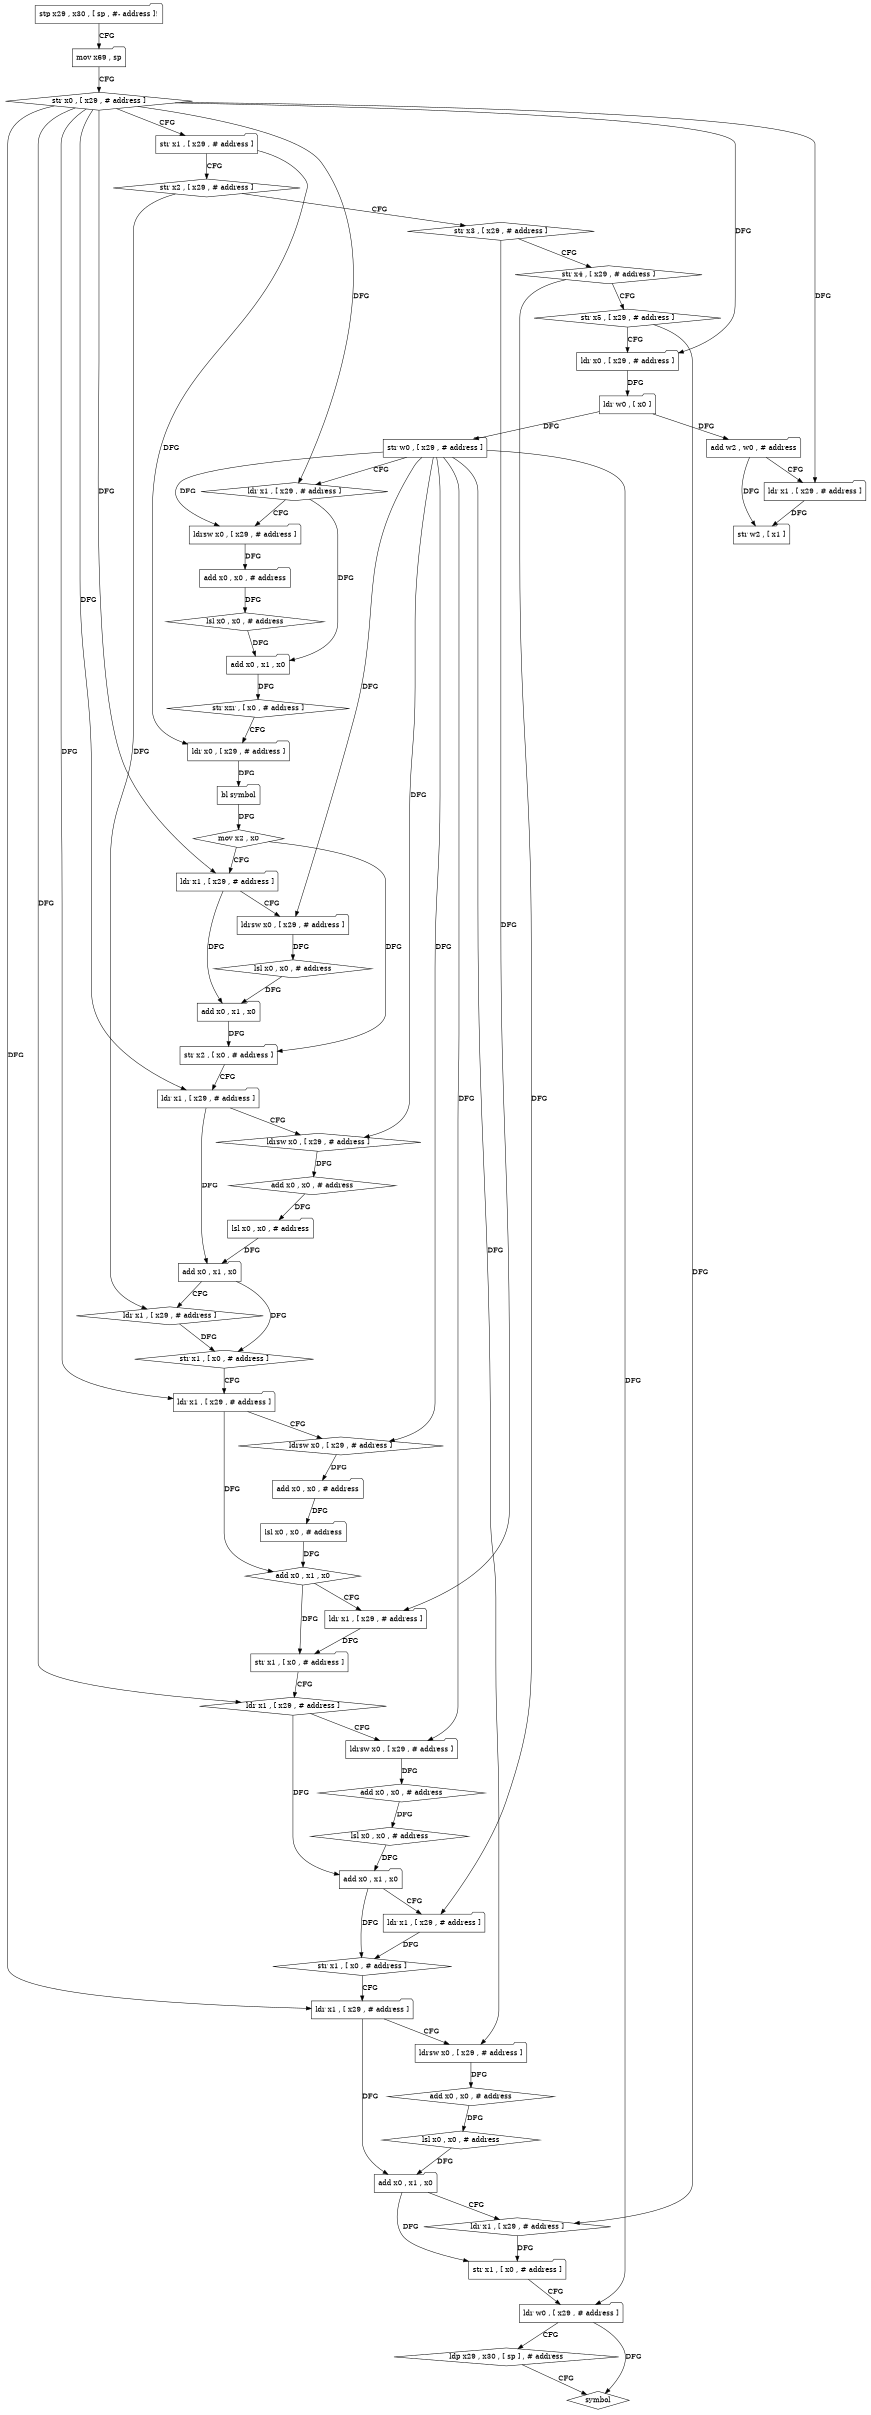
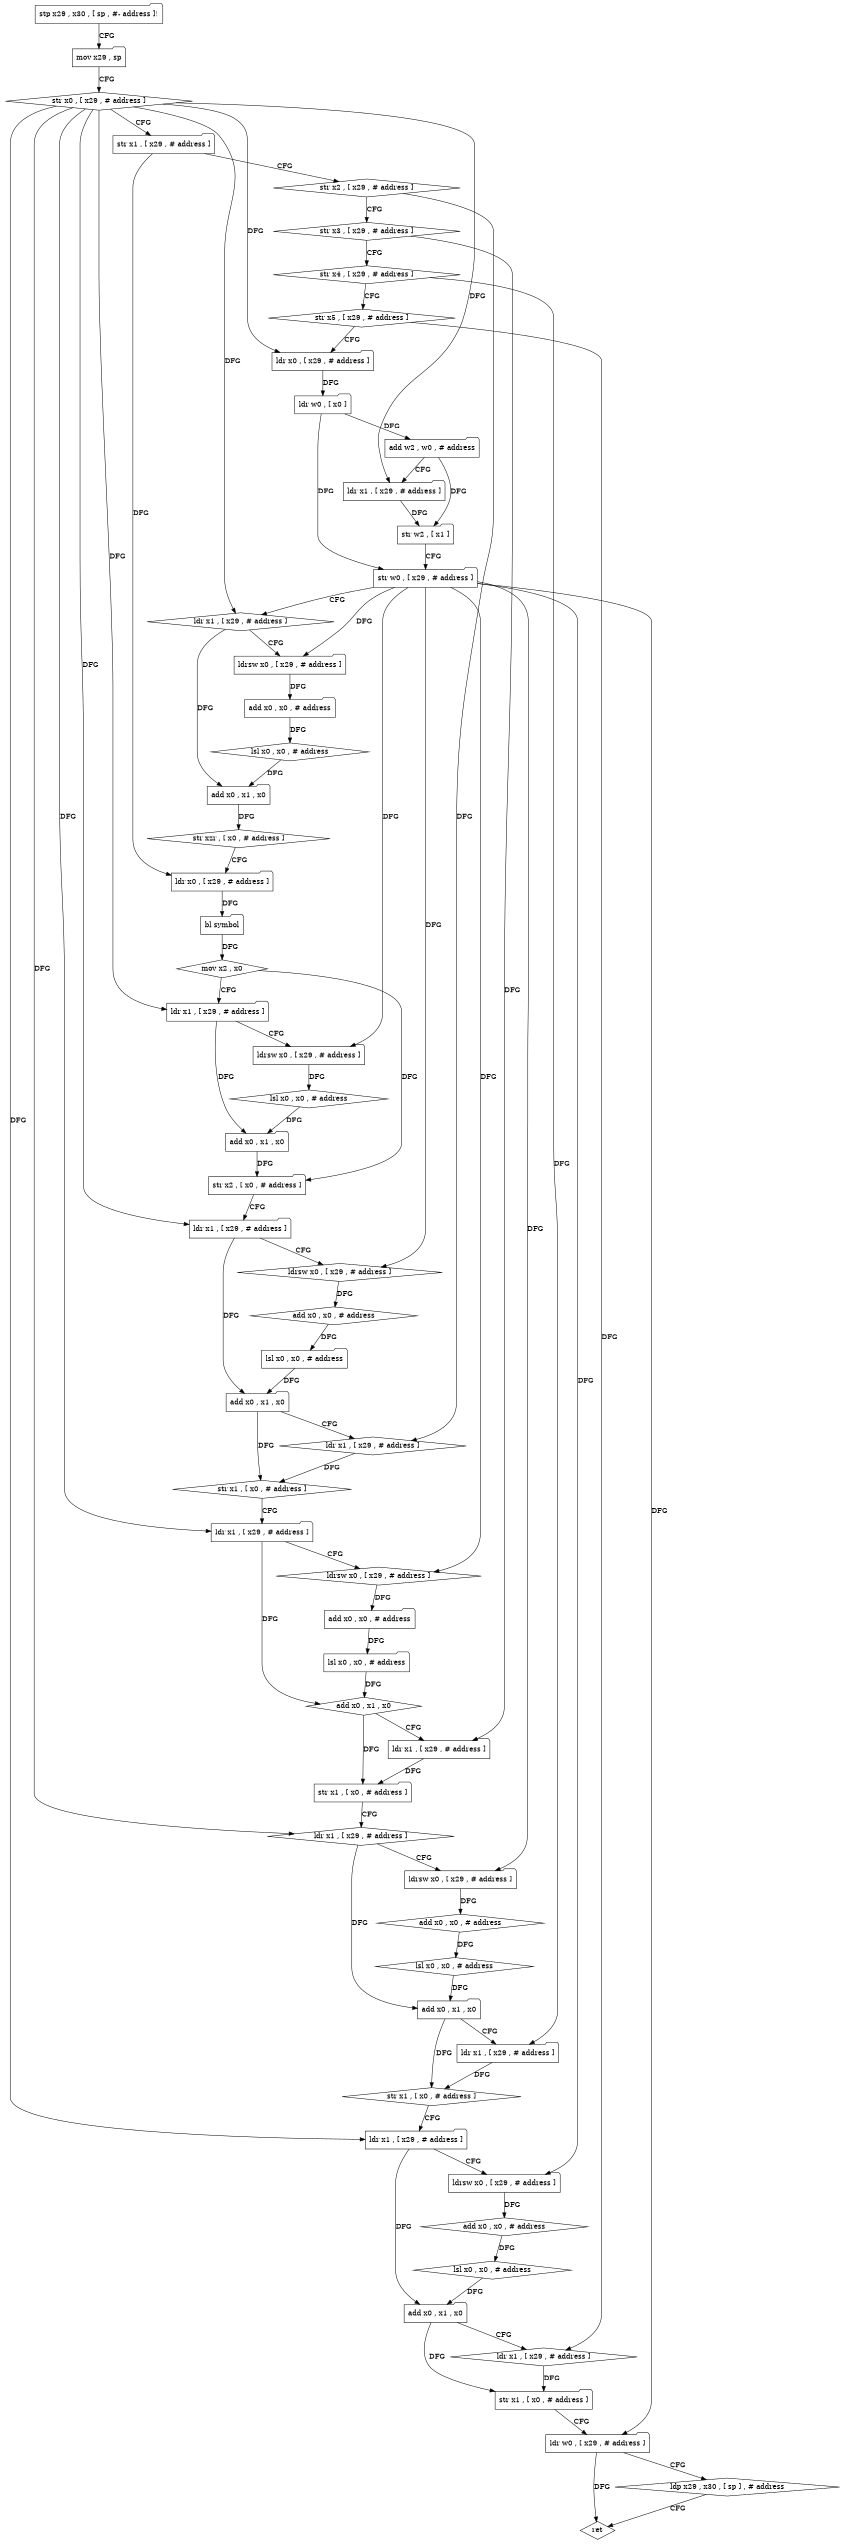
(99, 58) -> (99, 58)
none -> (426, 554)
(598, 2400) -> (598, 2530)
